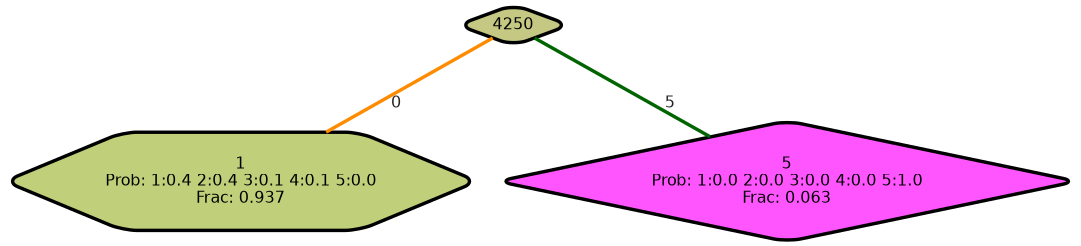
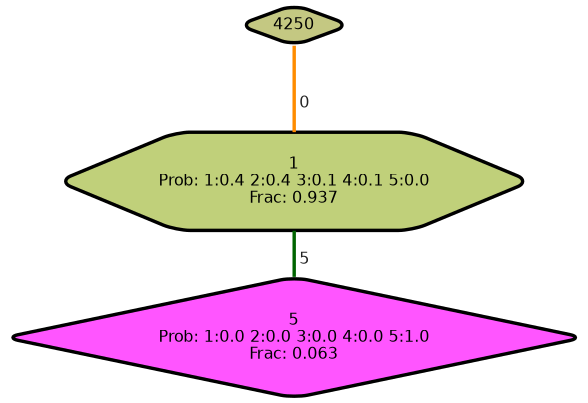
(622, 87) -> (294, 254)
